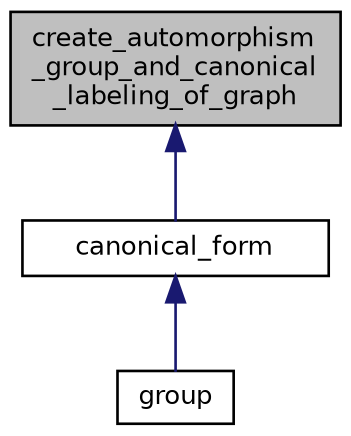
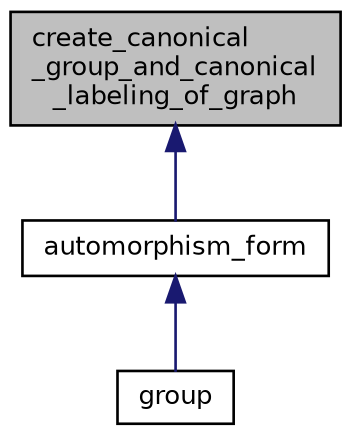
(176, 69) -> (176, 69)
(176, 248) -> (176, 248)
